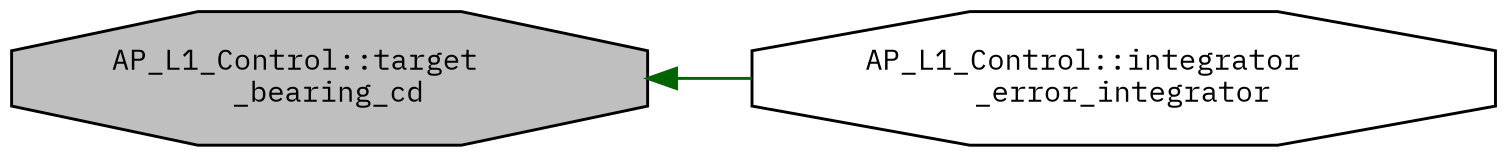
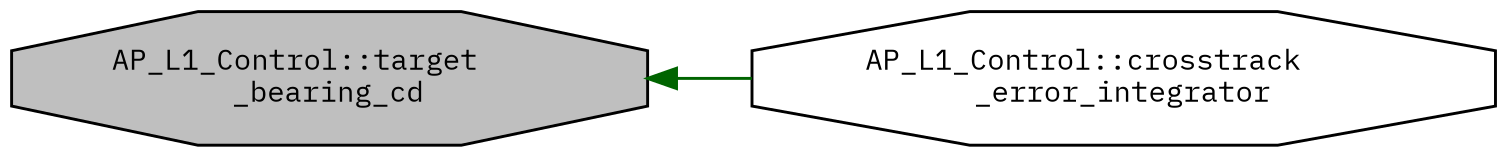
(1124, 78) -> (1124, 78)
